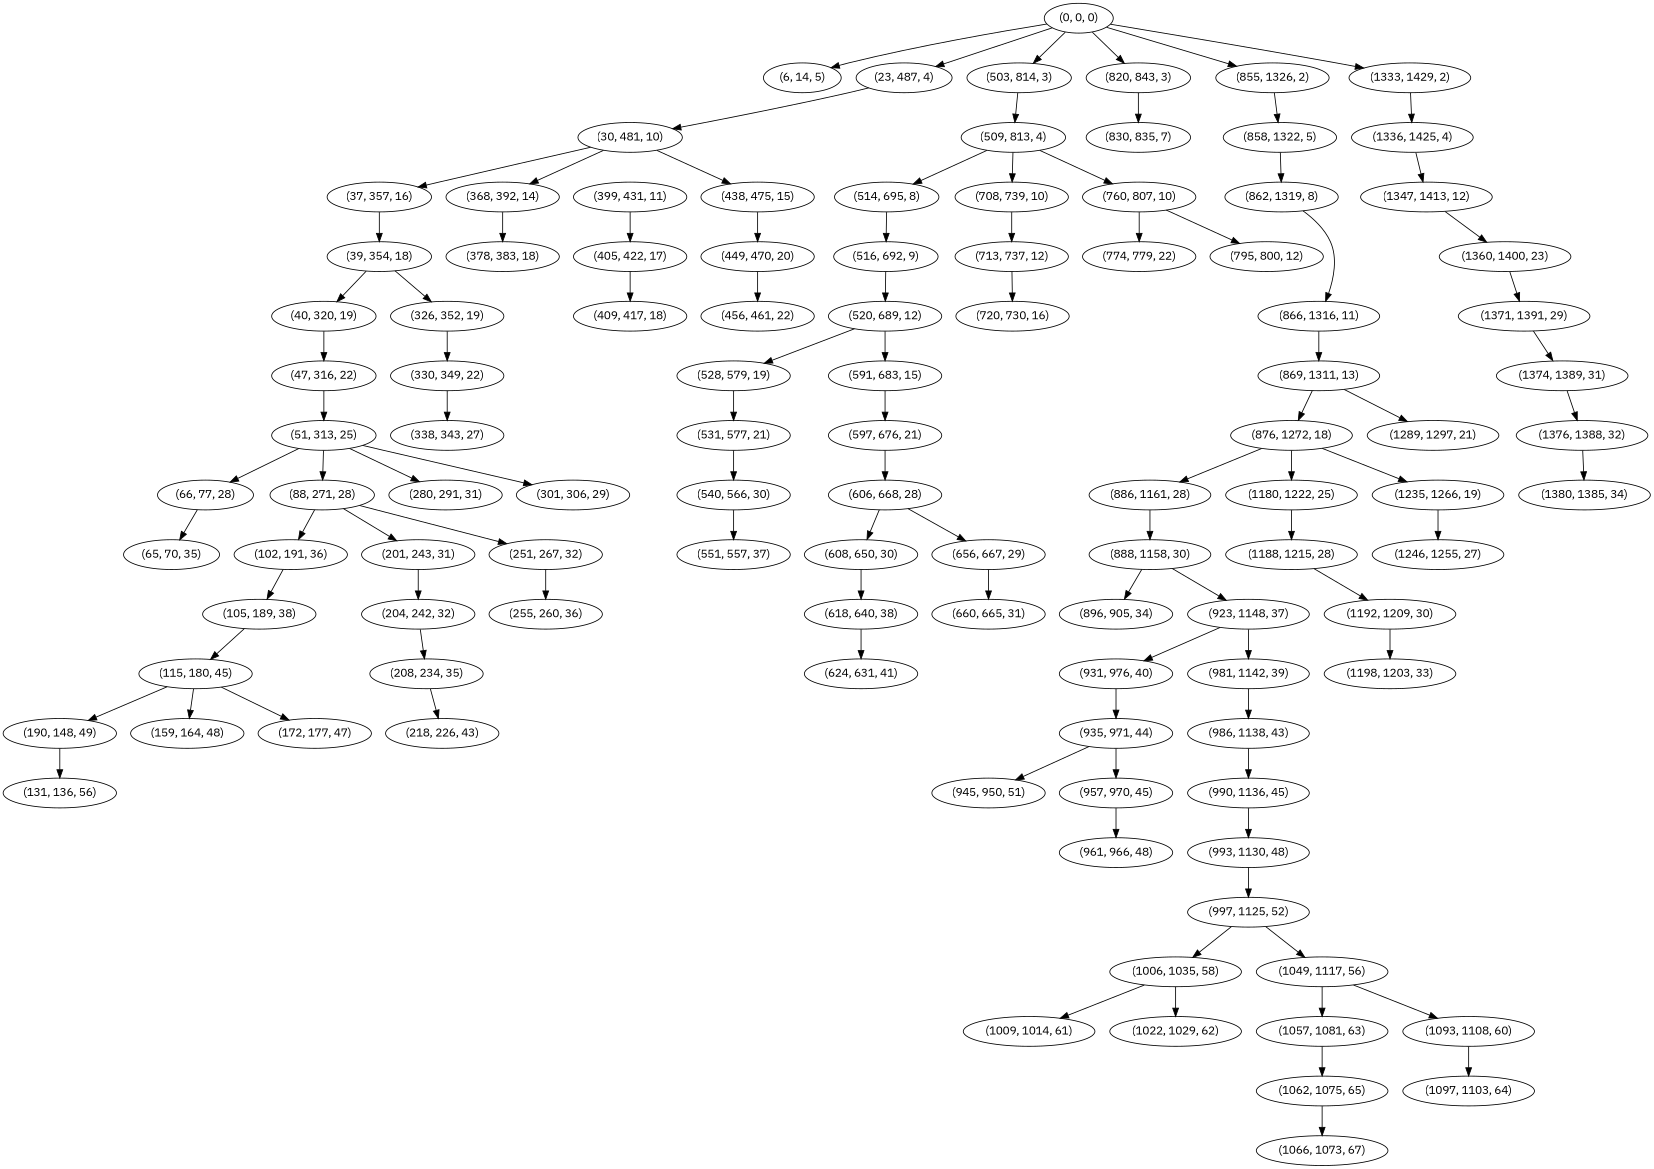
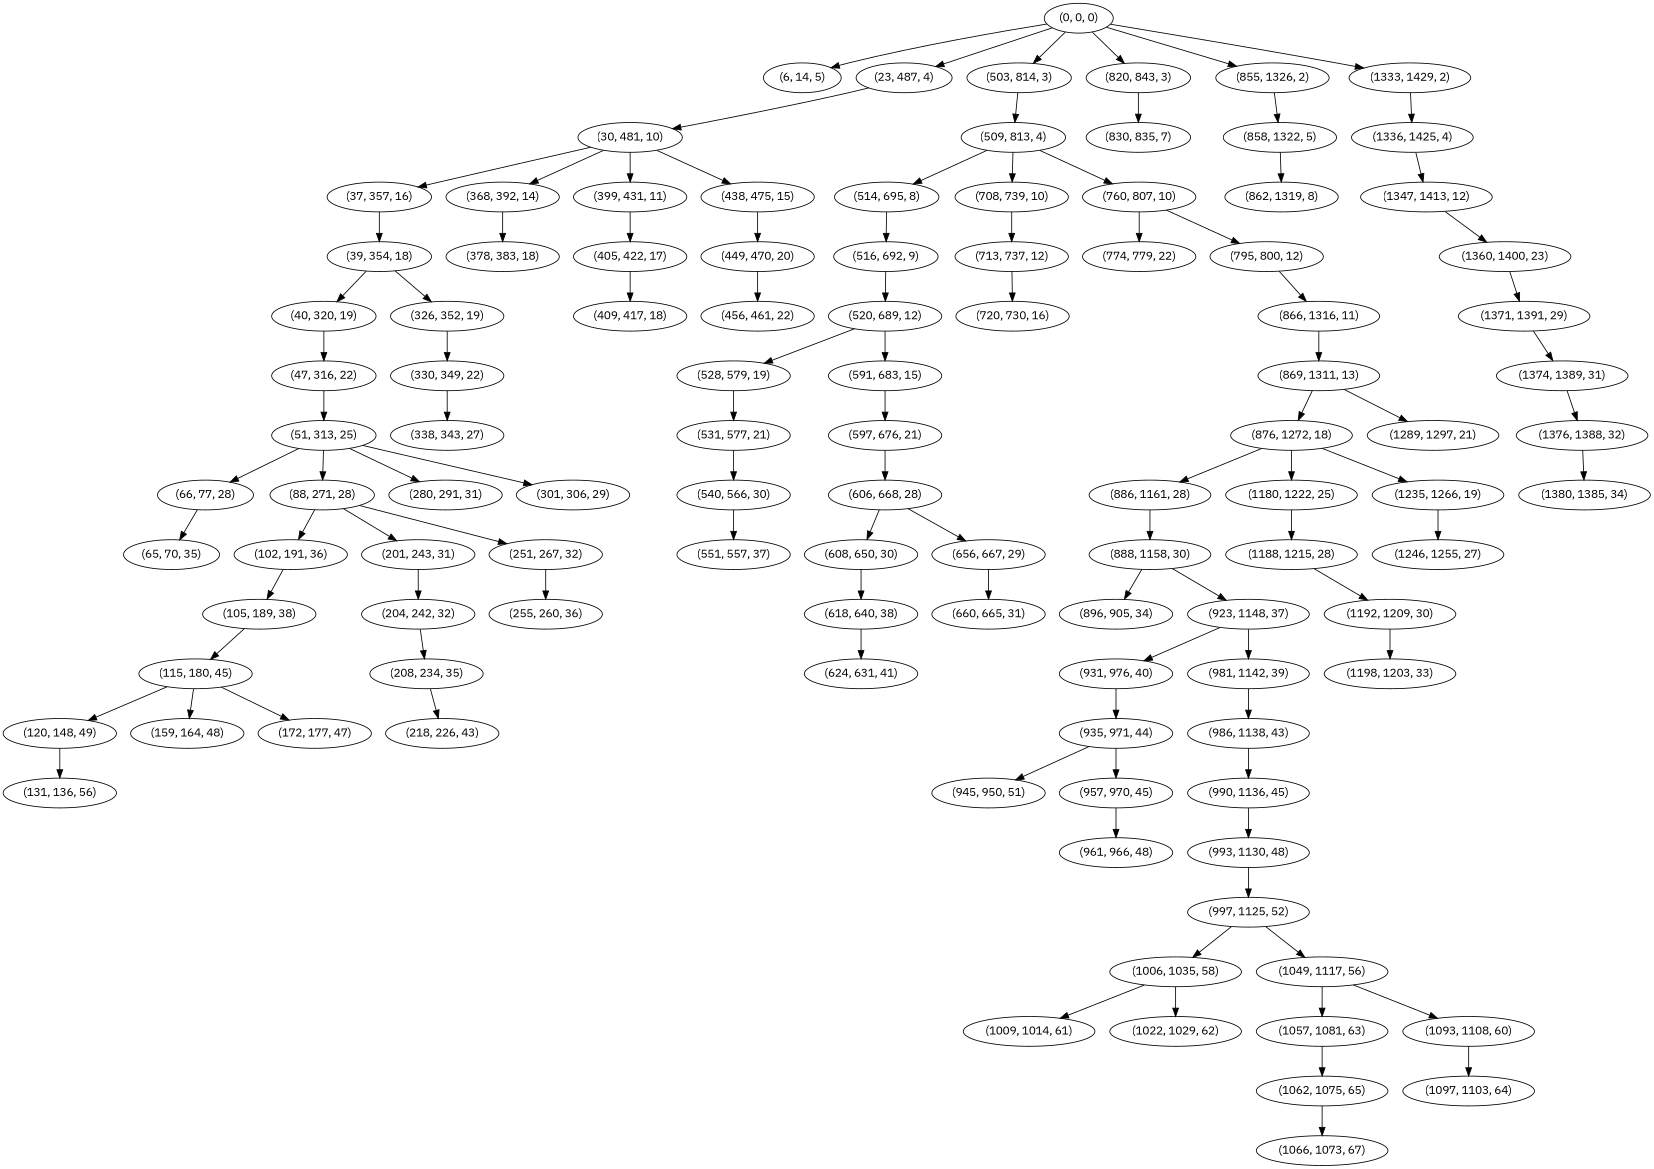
none -> (630, 163)
(1332, 247) -> (1290, 283)
(60, 733) -> (60, 733)
